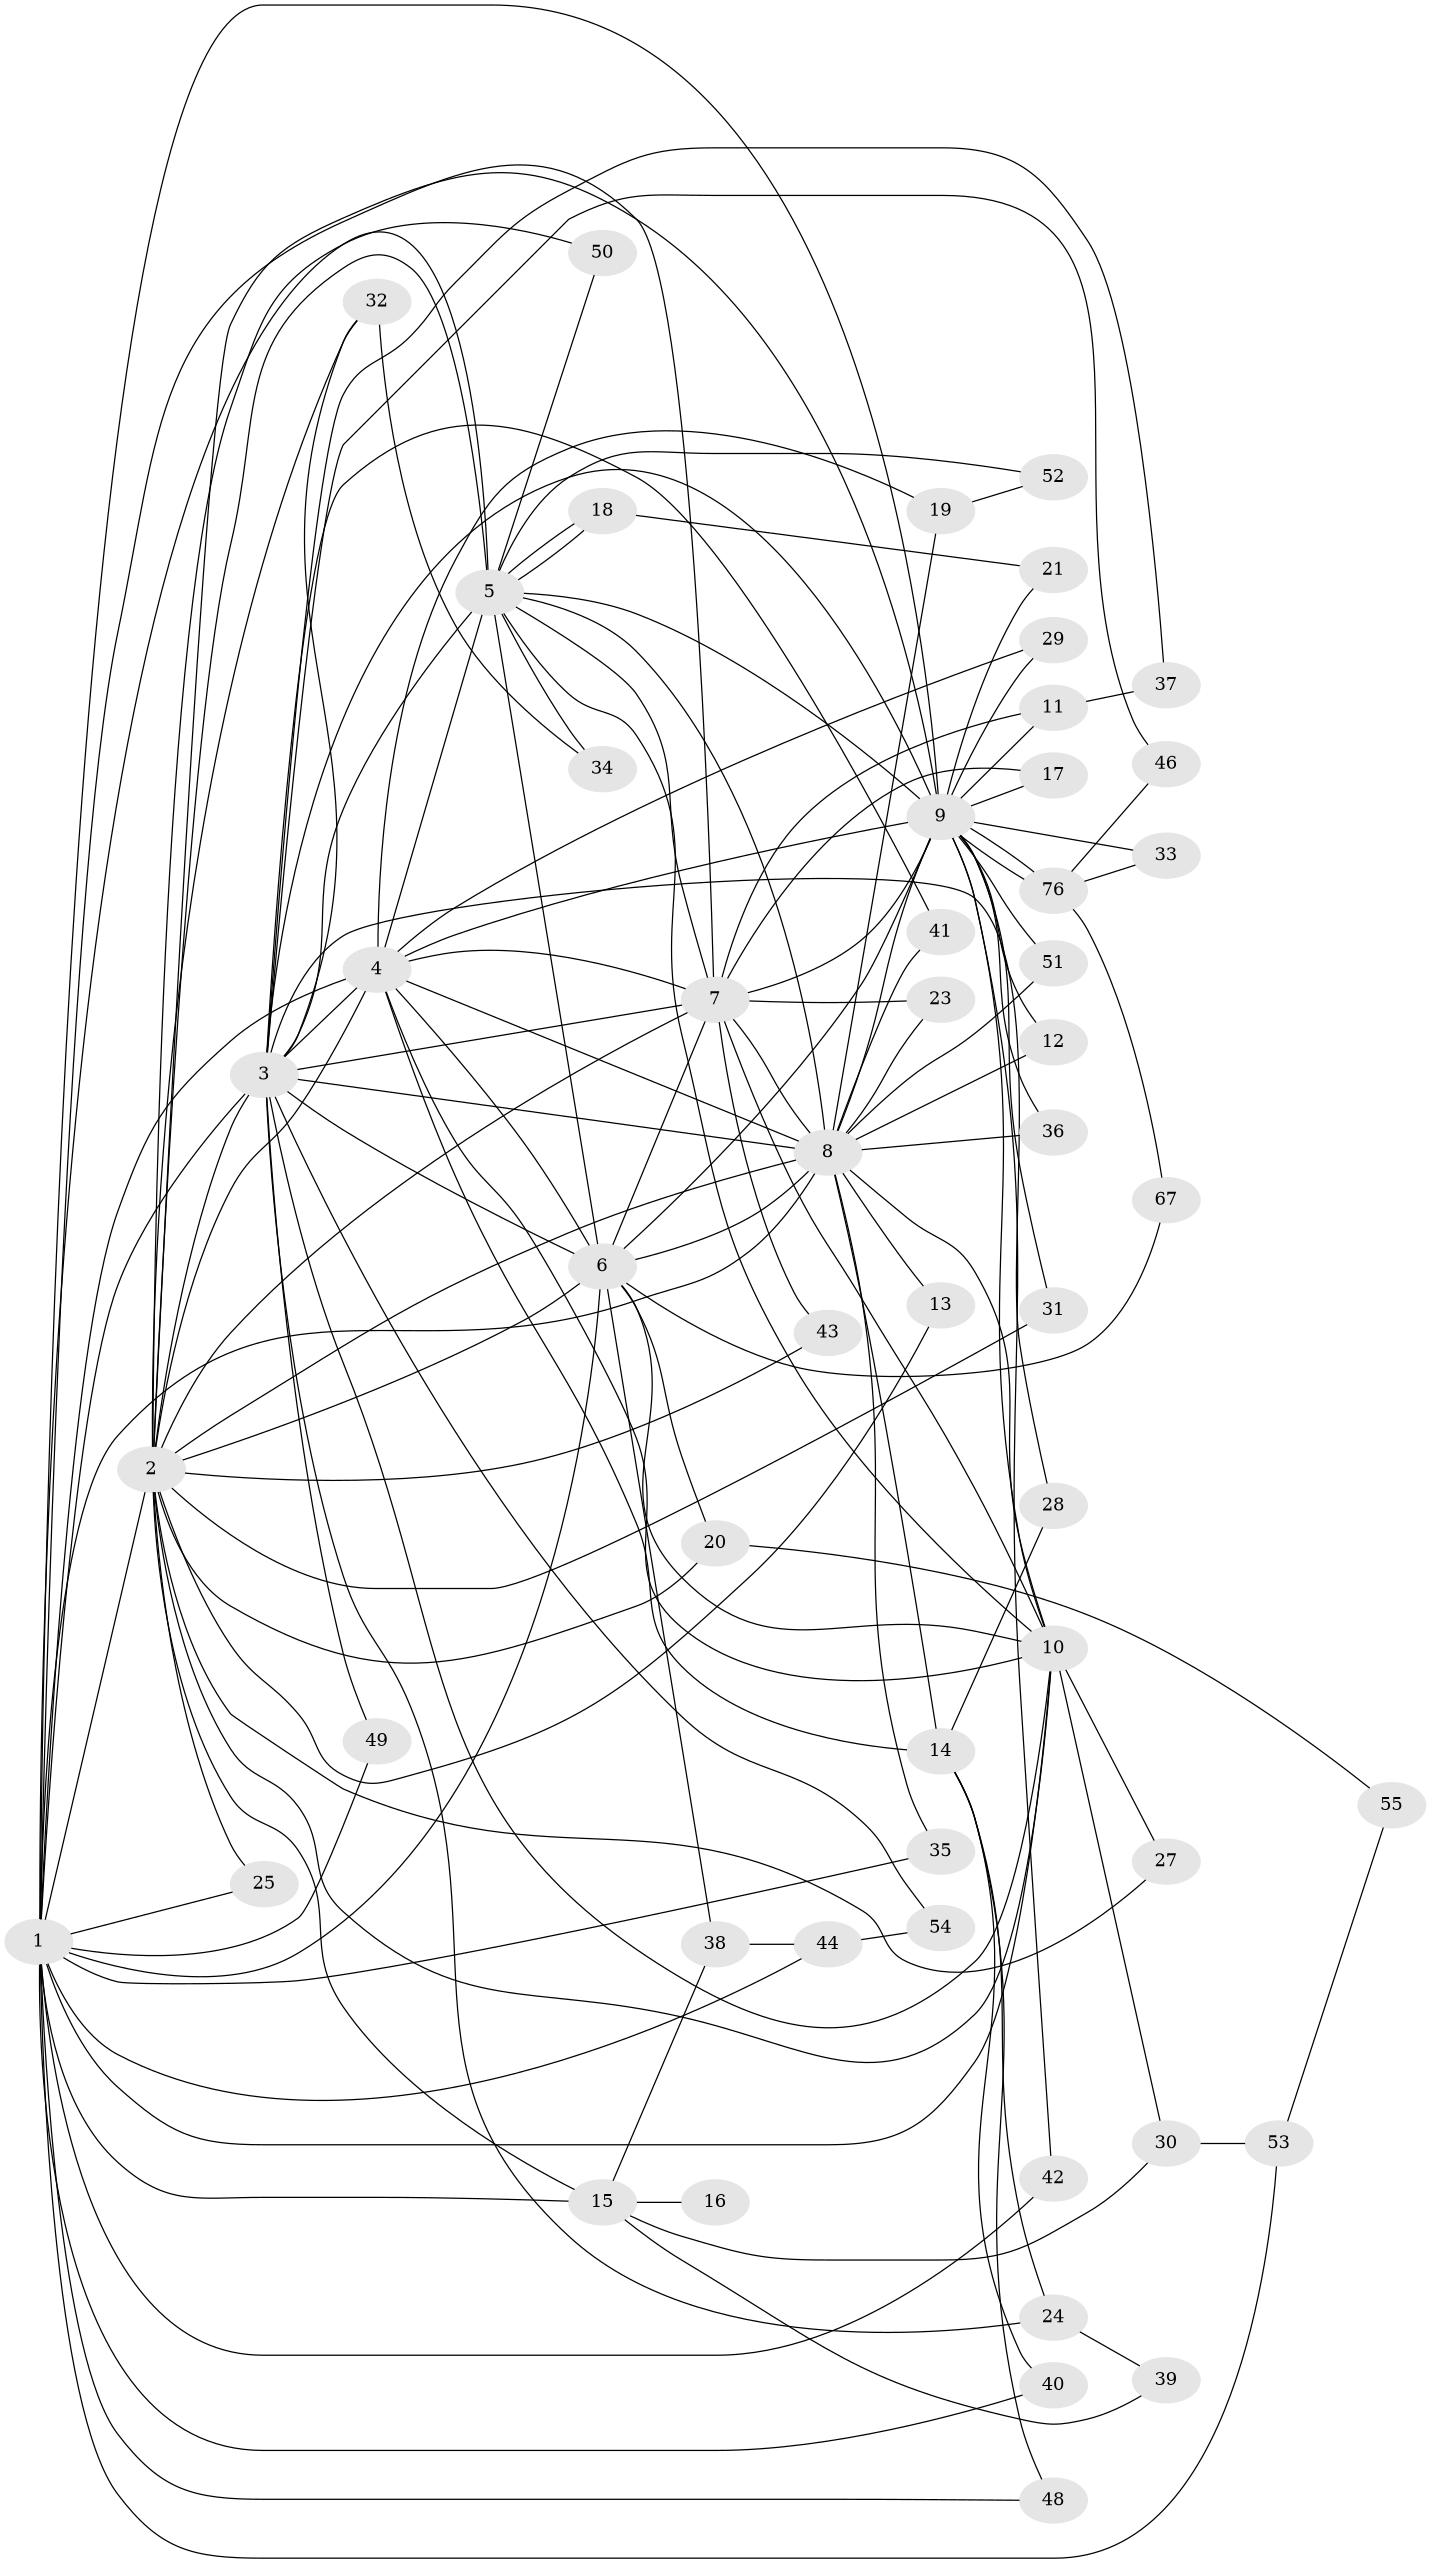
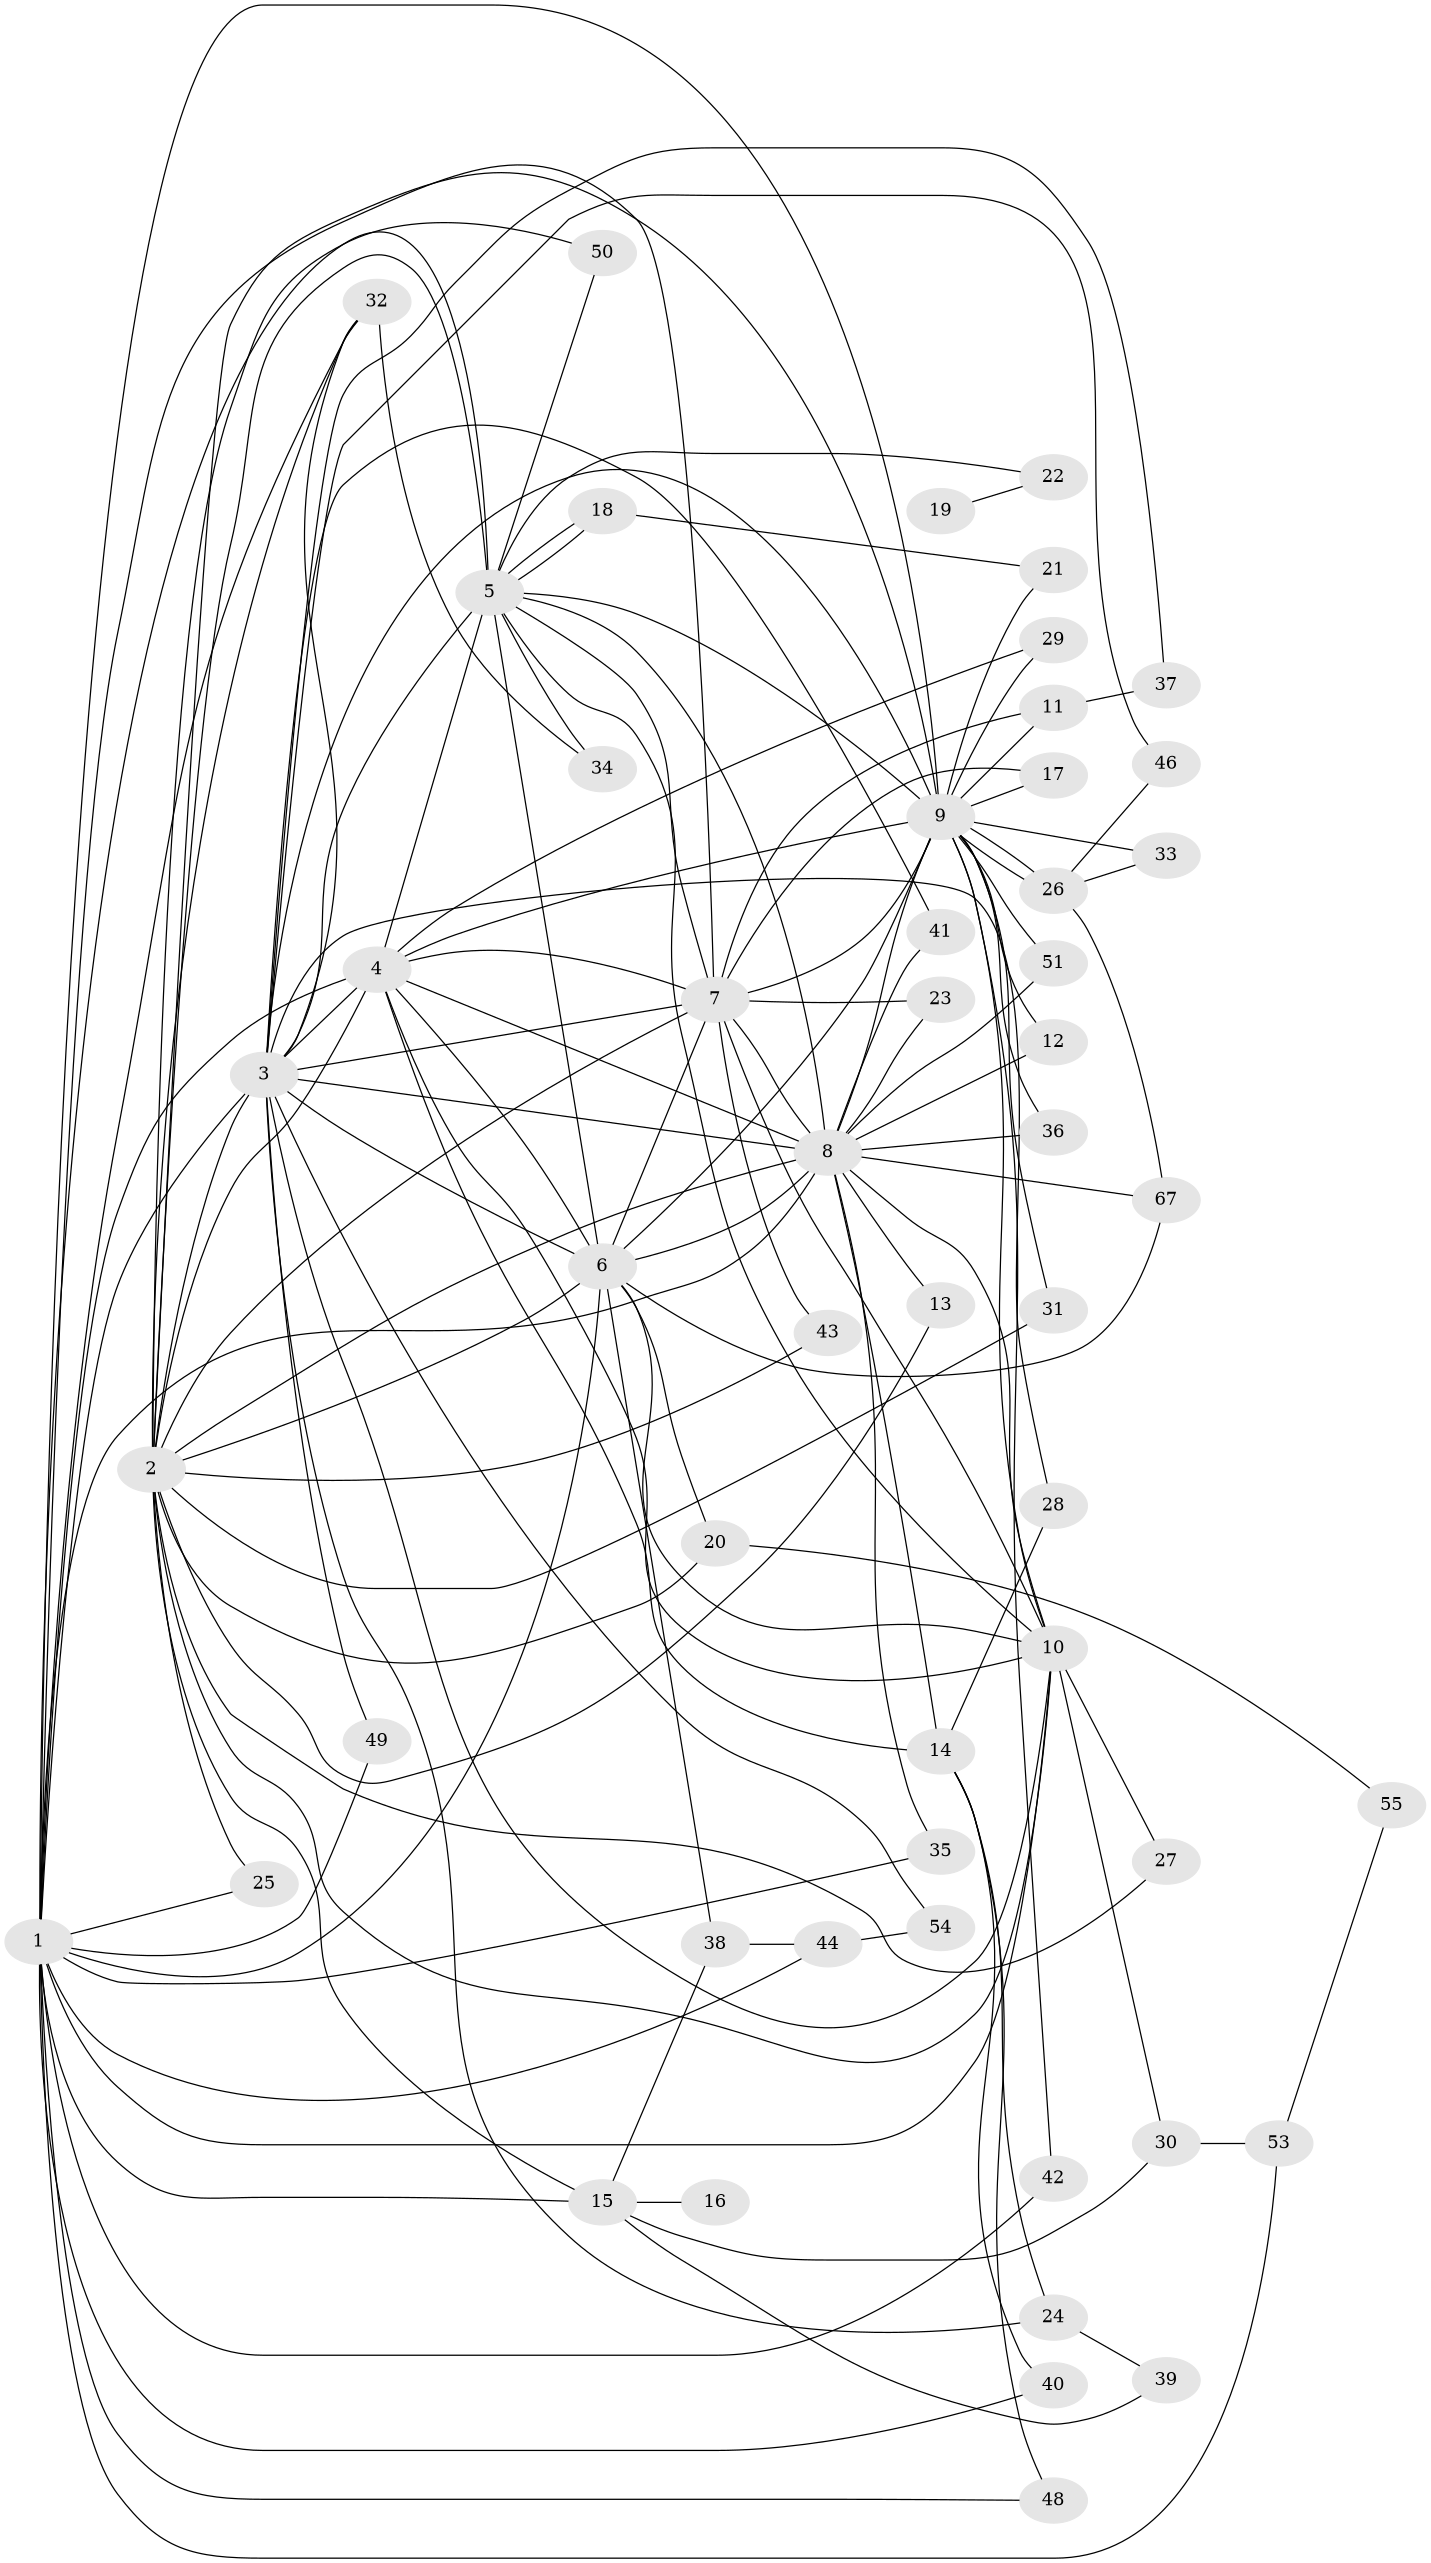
(1054, 477) -> (1054, 477)
(502, 489) -> none
(882, 847) -> (990, 1175)
(1054, 891) -> (1054, 891)
(95, 1706) -> (123, 1102)
